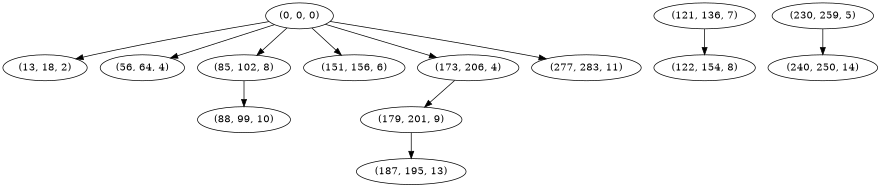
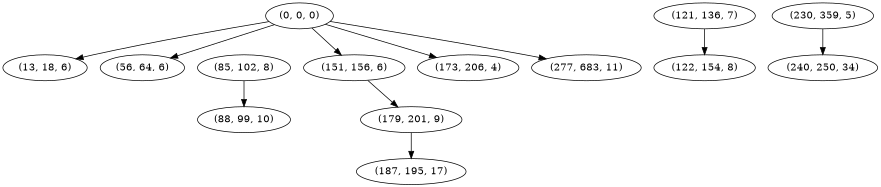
(823, 16) -> (823, 16)
(275, 39) -> none
(45, 68) -> (45, 68)
(142, 68) -> (142, 68)
(586, 68) -> (586, 68)
(823, 68) -> (823, 68)
(442, 91) -> (380, 91)
(411, 172) -> (411, 172)
